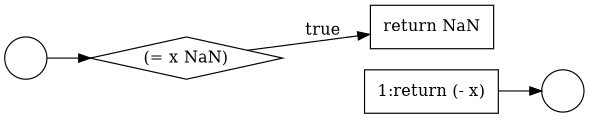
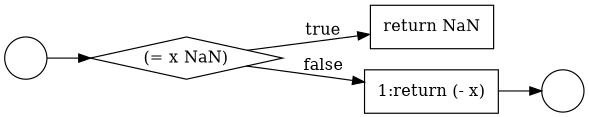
none -> (299, 73)
